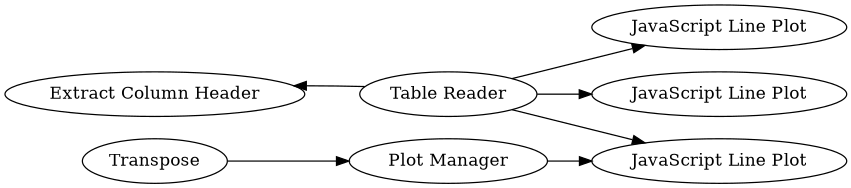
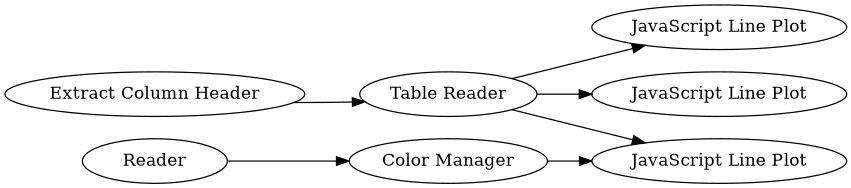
(336, 86) -> (323, 102)
(155, 161) -> (155, 161)
(448, 161) -> (448, 161)
